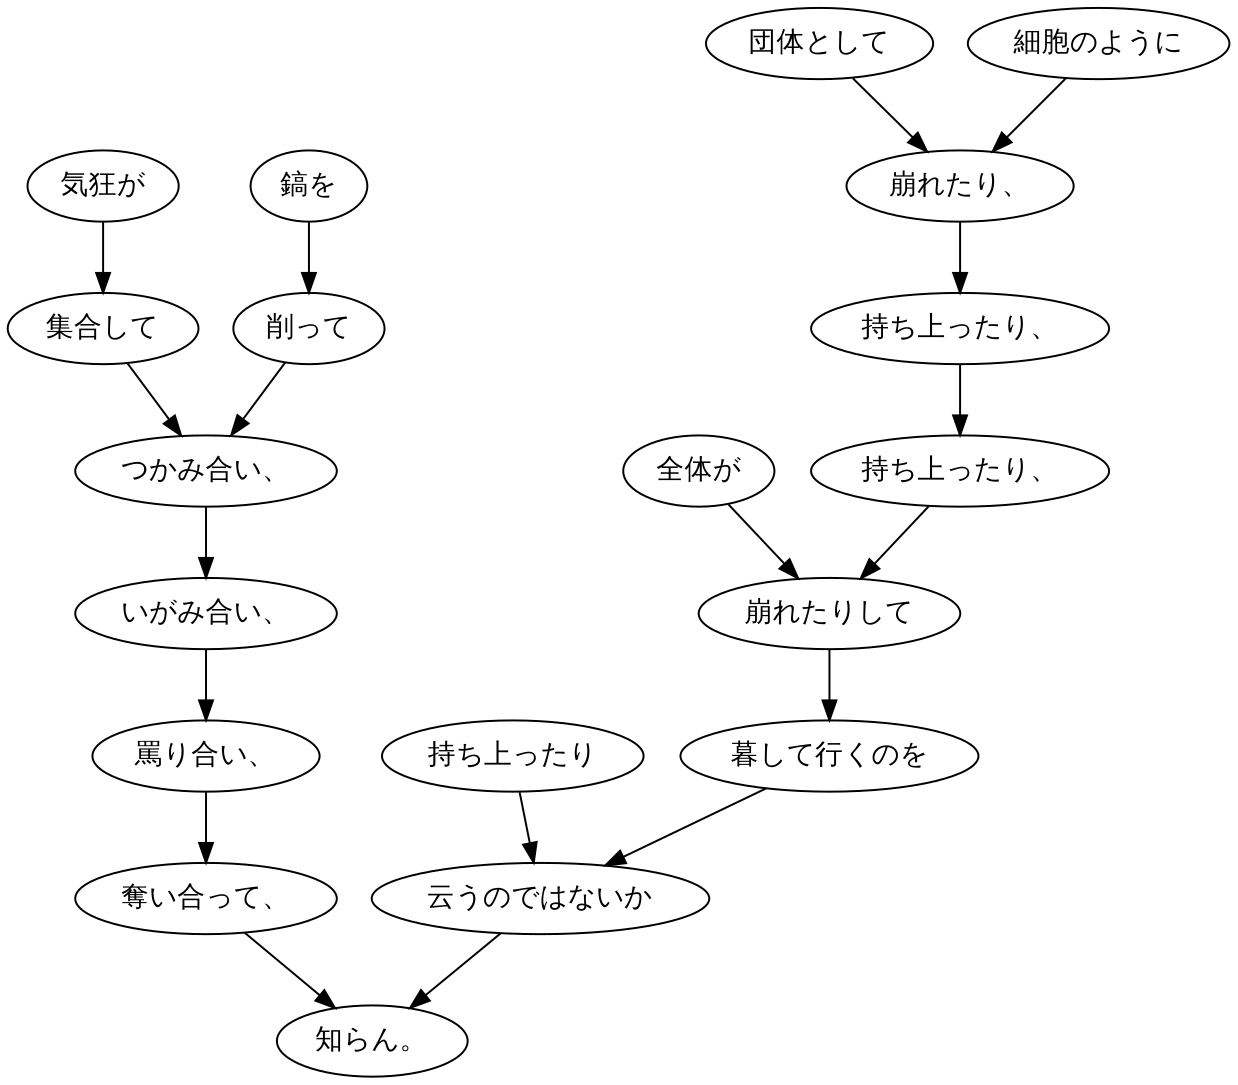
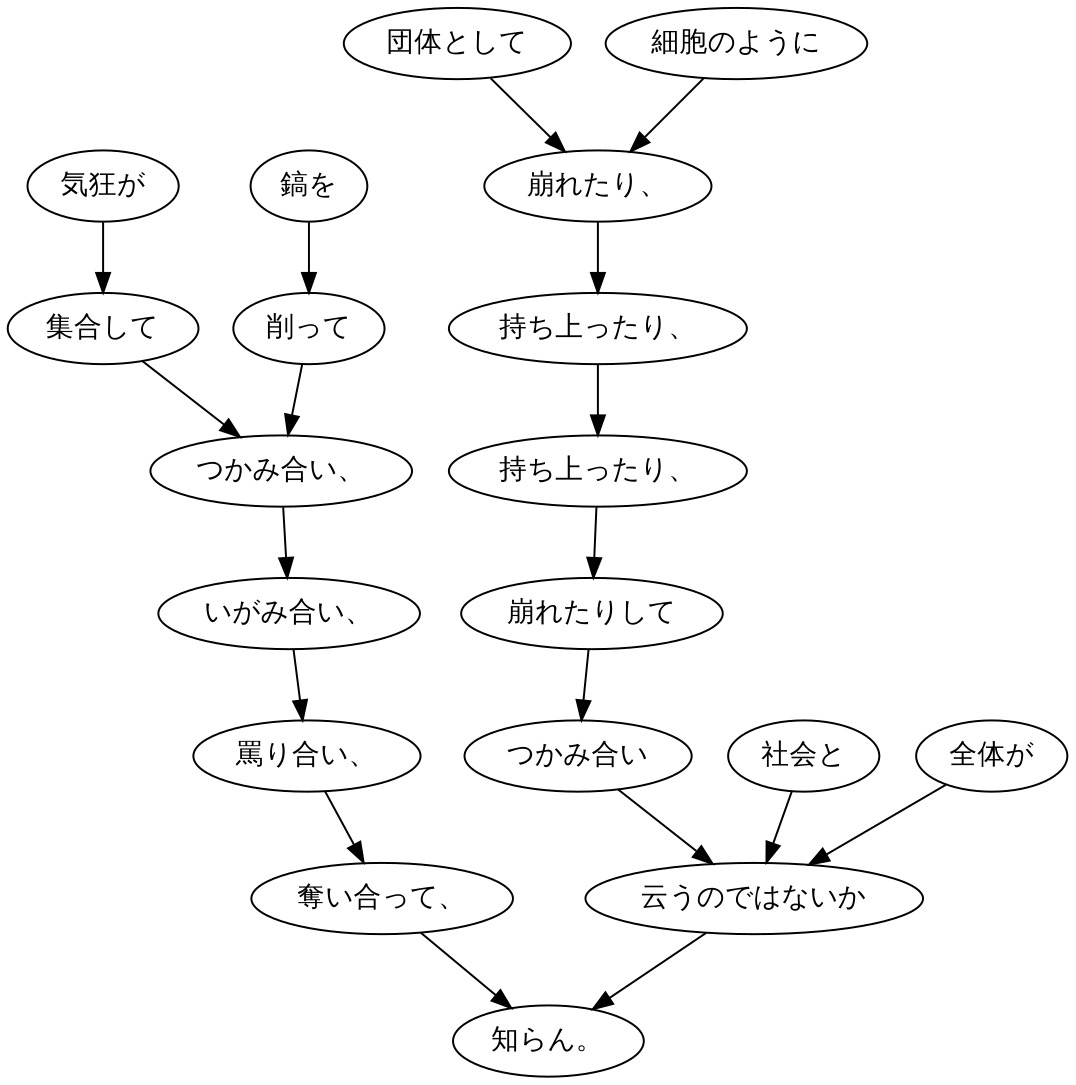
(756, 534) -> (886, 820)
(513, 756) -> (804, 756)
(829, 756) -> (578, 756)
